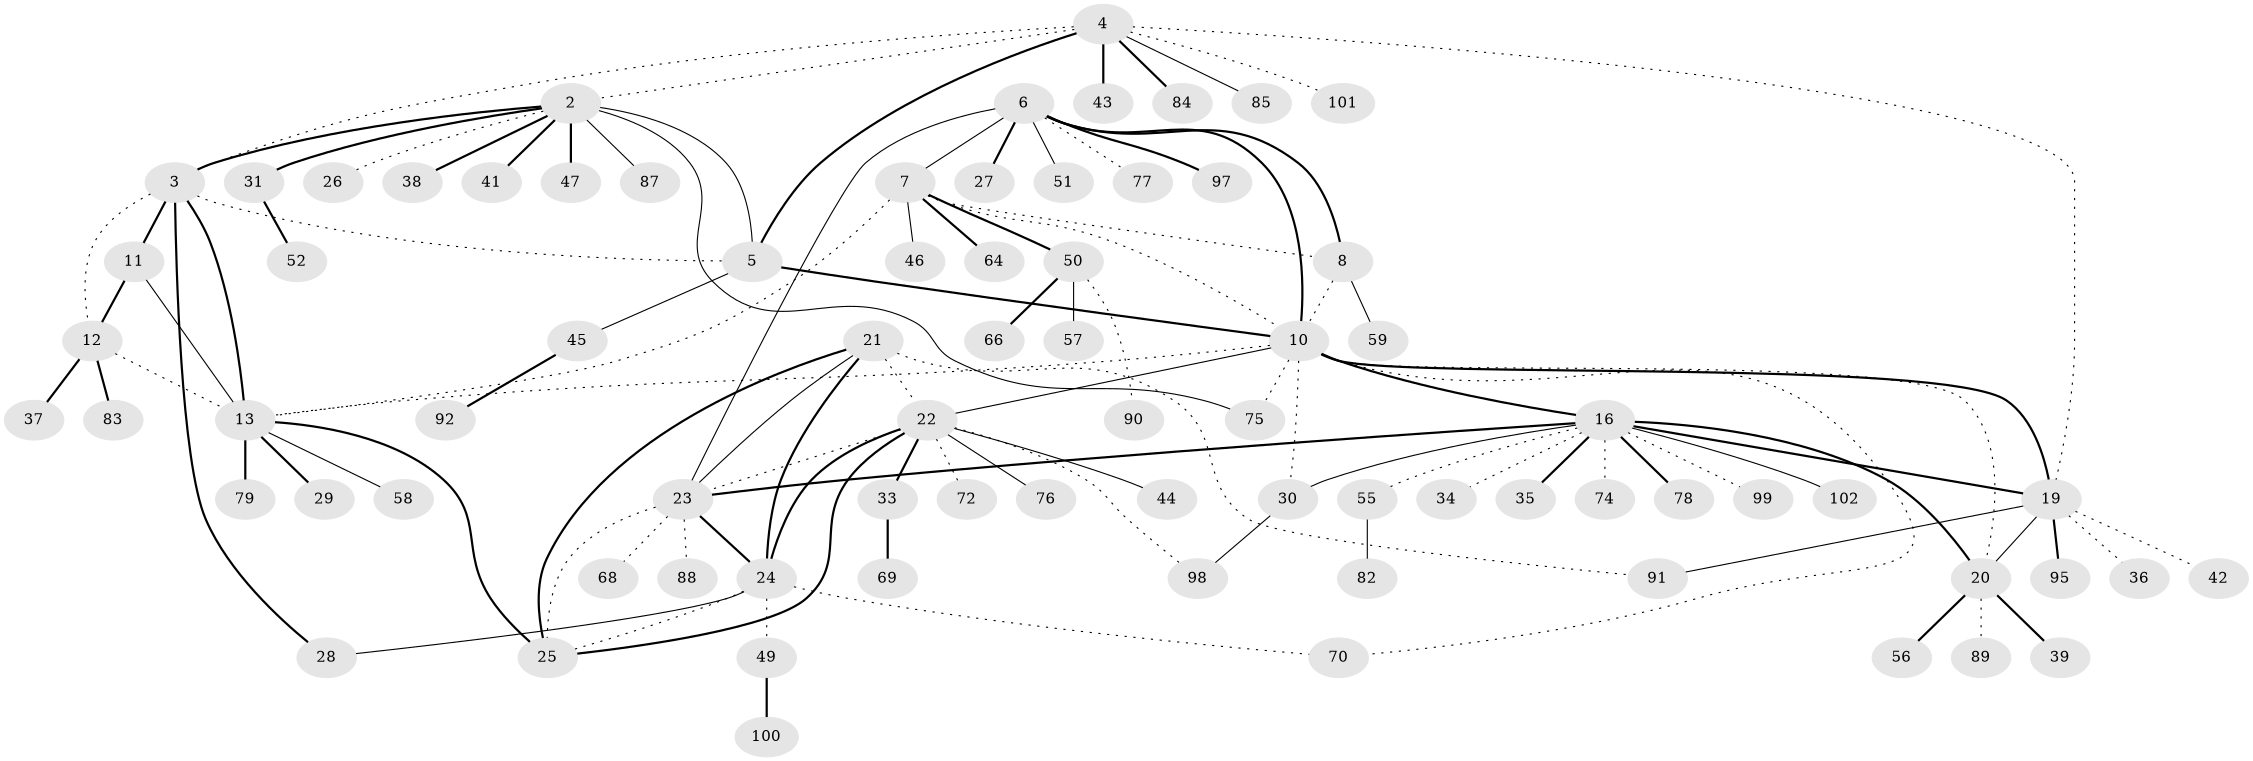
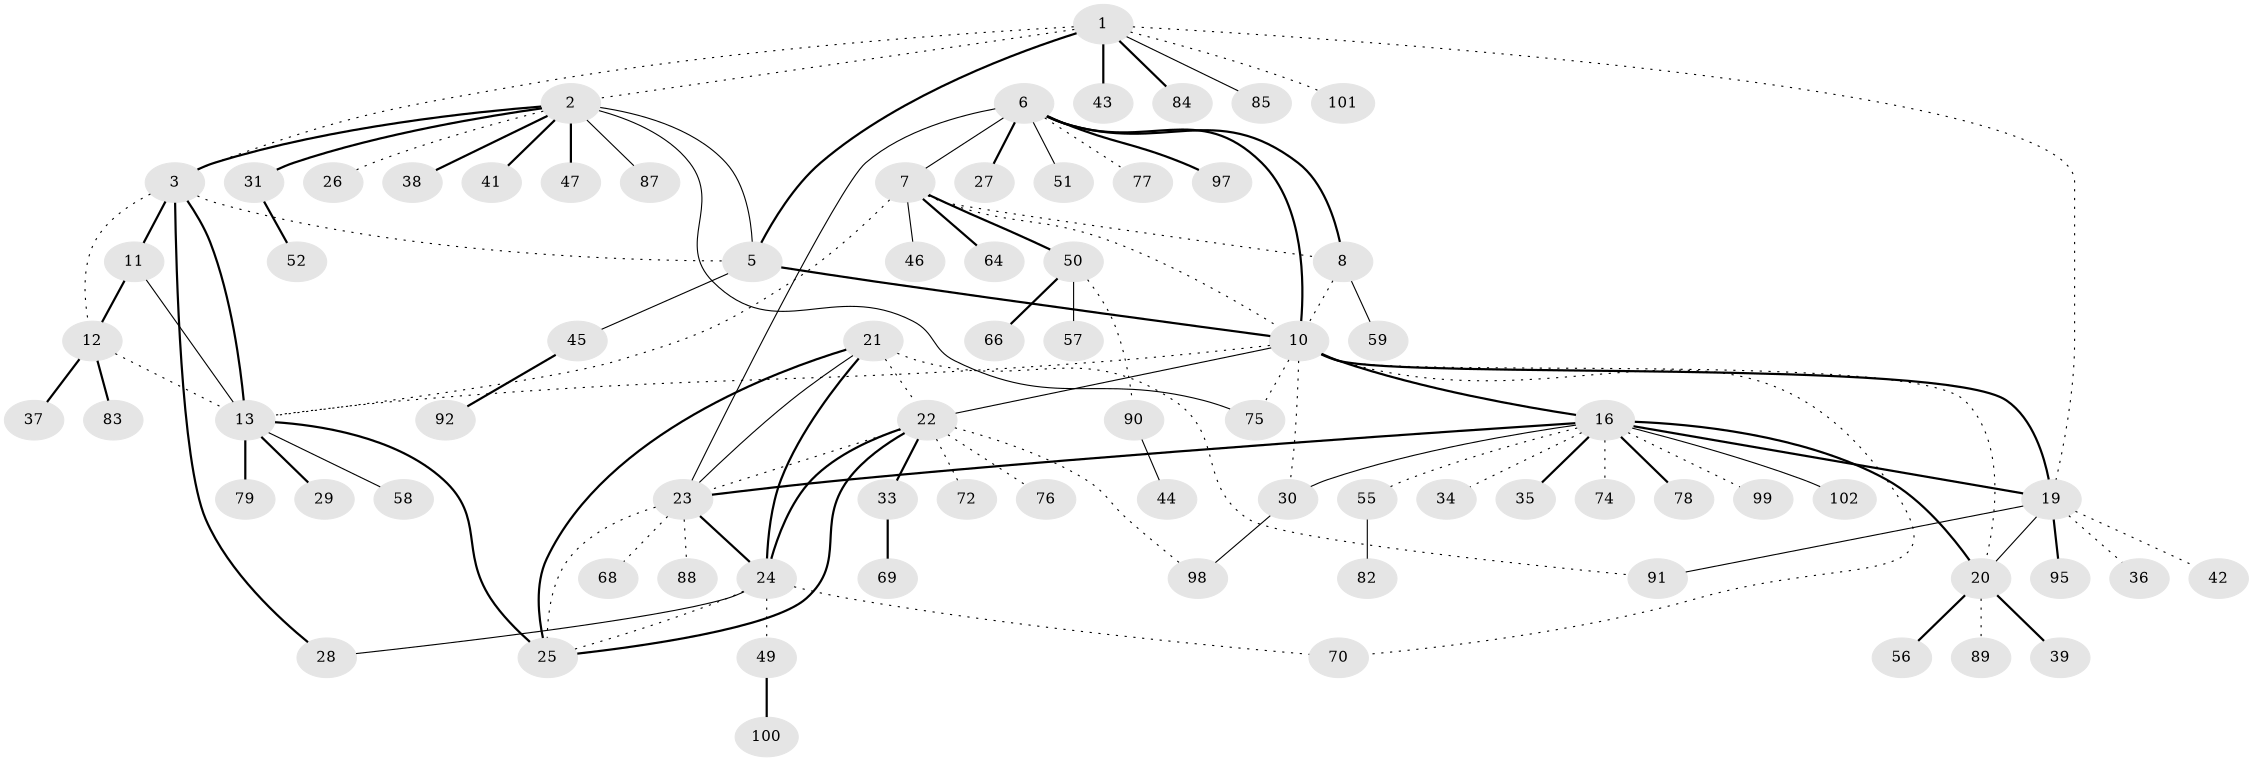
(1103, 24) -> (1103, 24)
(987, 460) -> (987, 460)
(1082, 466) -> (1151, 461)
